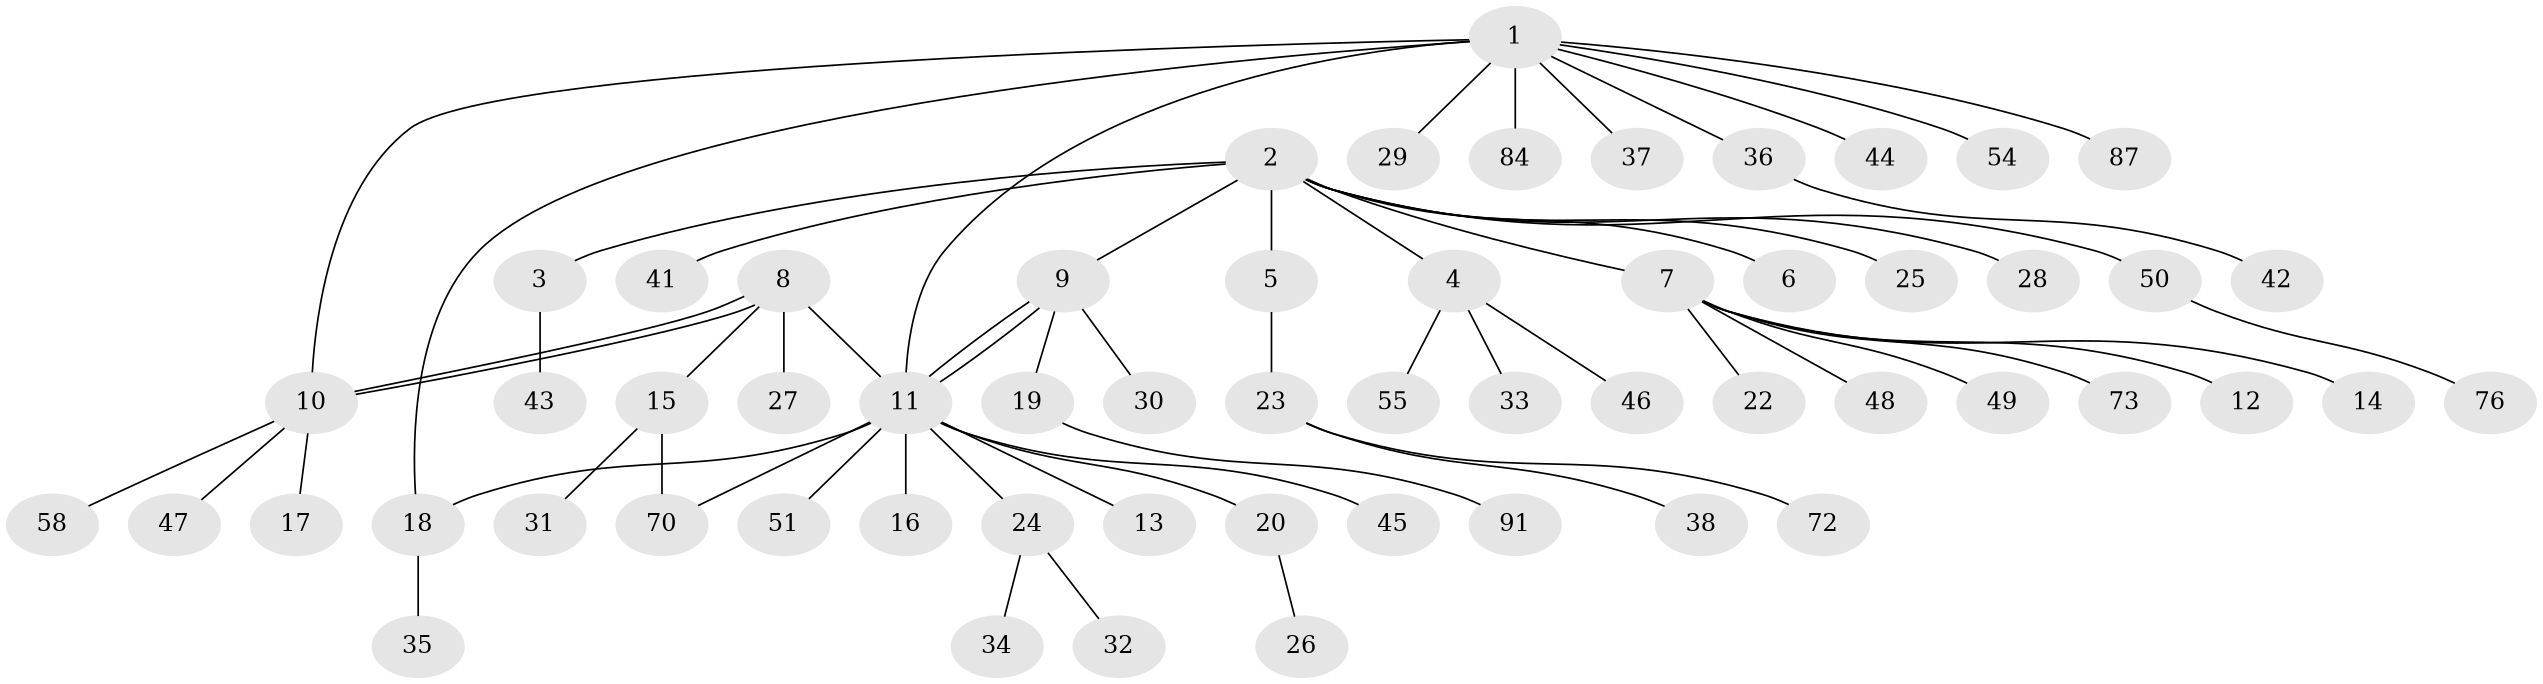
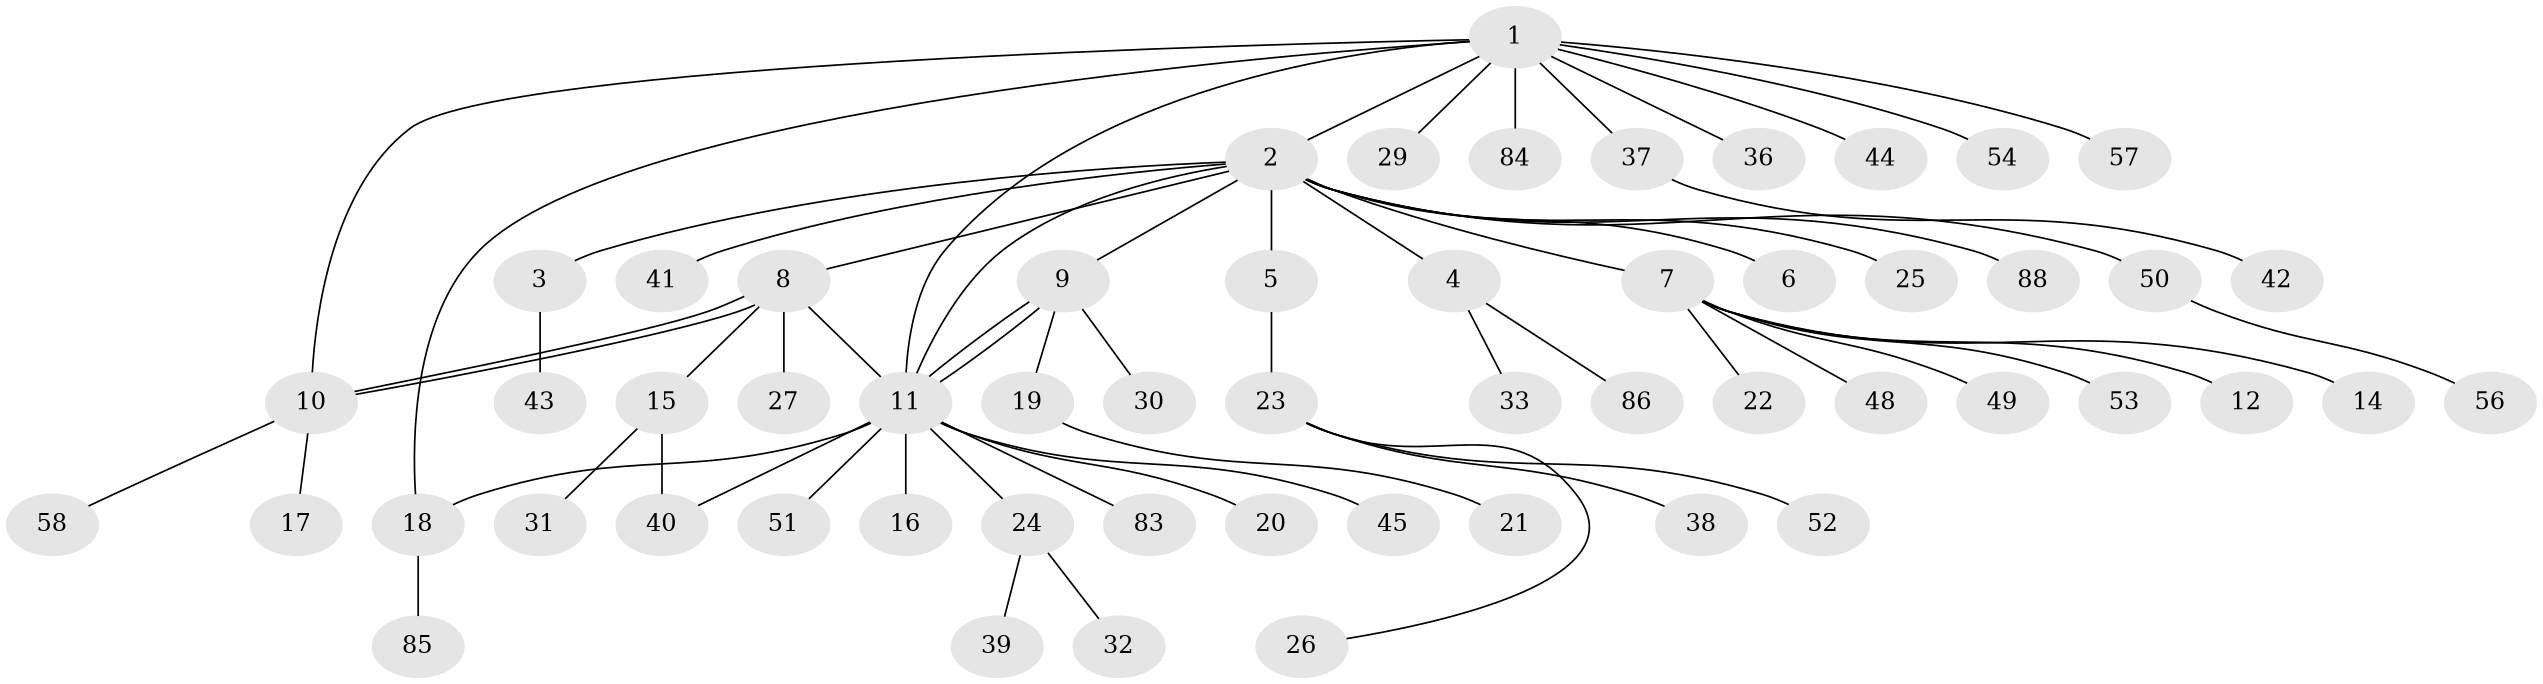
none -> (1393, 98)
(2125, 159) -> (2125, 159)
none -> (1028, 220)
(2018, 220) -> (2001, 220)
none -> (1032, 231)
(2033, 281) -> (2033, 281)
(1393, 403) -> none
(1637, 403) -> (1637, 403)
(2125, 403) -> (2125, 403)
(2490, 403) -> (2490, 403)
(174, 525) -> none
(662, 525) -> (662, 525)
(1150, 525) -> (1150, 525)
(1515, 525) -> (1515, 525)
(1823, 525) -> (1823, 525)
(1287, 586) -> (1582, 507)
(418, 647) -> (418, 647)
(997, 647) -> (997, 647)
